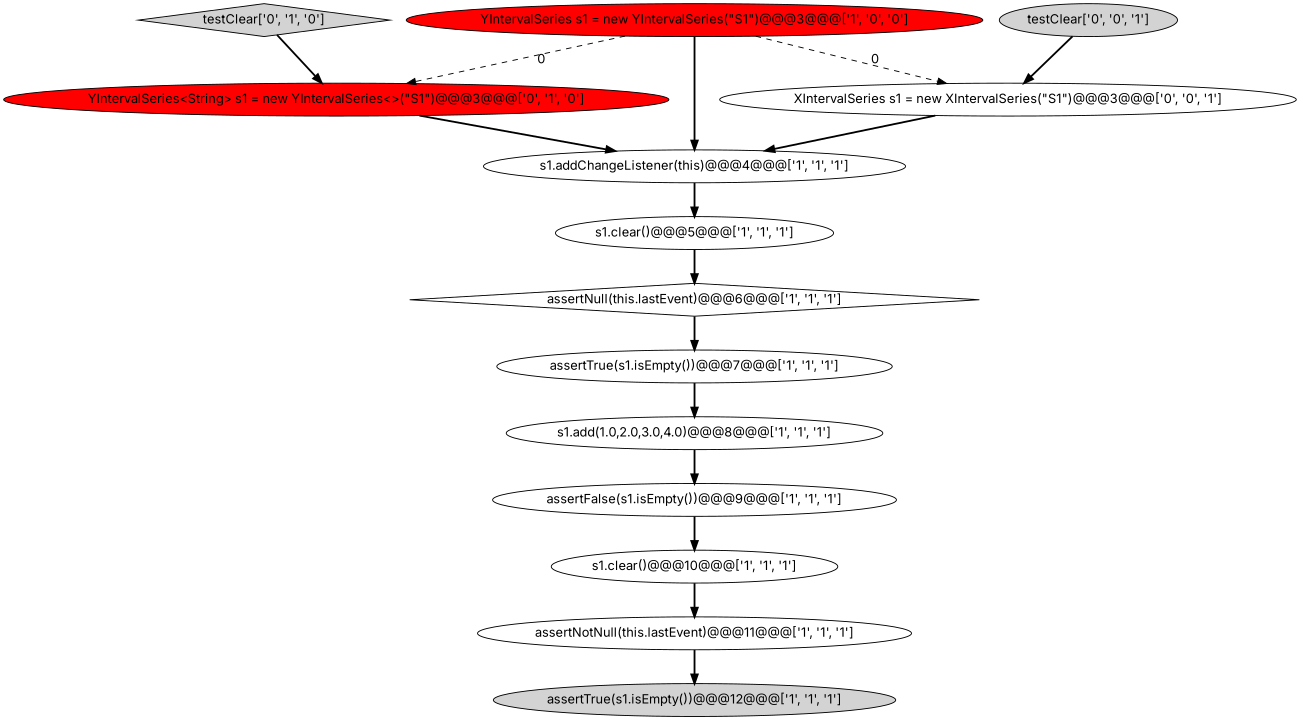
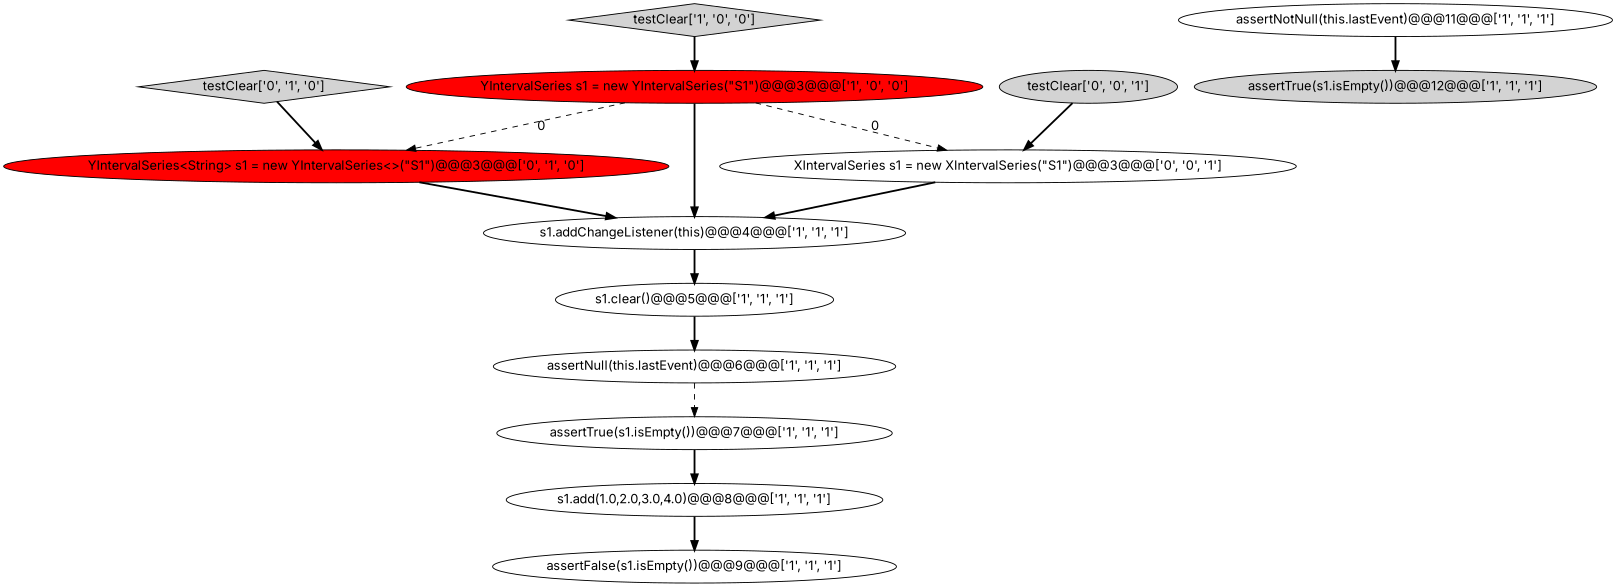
none -> (695, 20)
(695, 300) -> (695, 366)
(695, 329) -> (695, 395)
(695, 567) -> none
